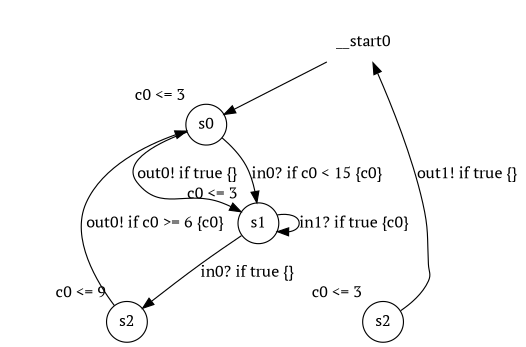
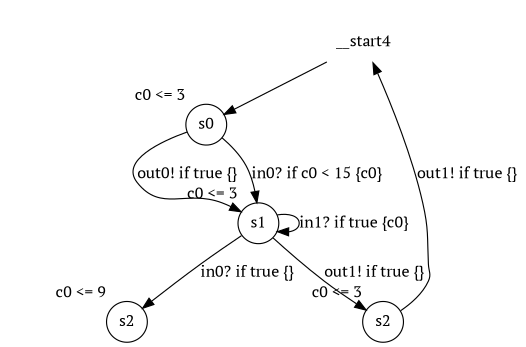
(364, 42) -> (364, 42)
(87, 201) -> none
none -> (313, 273)
